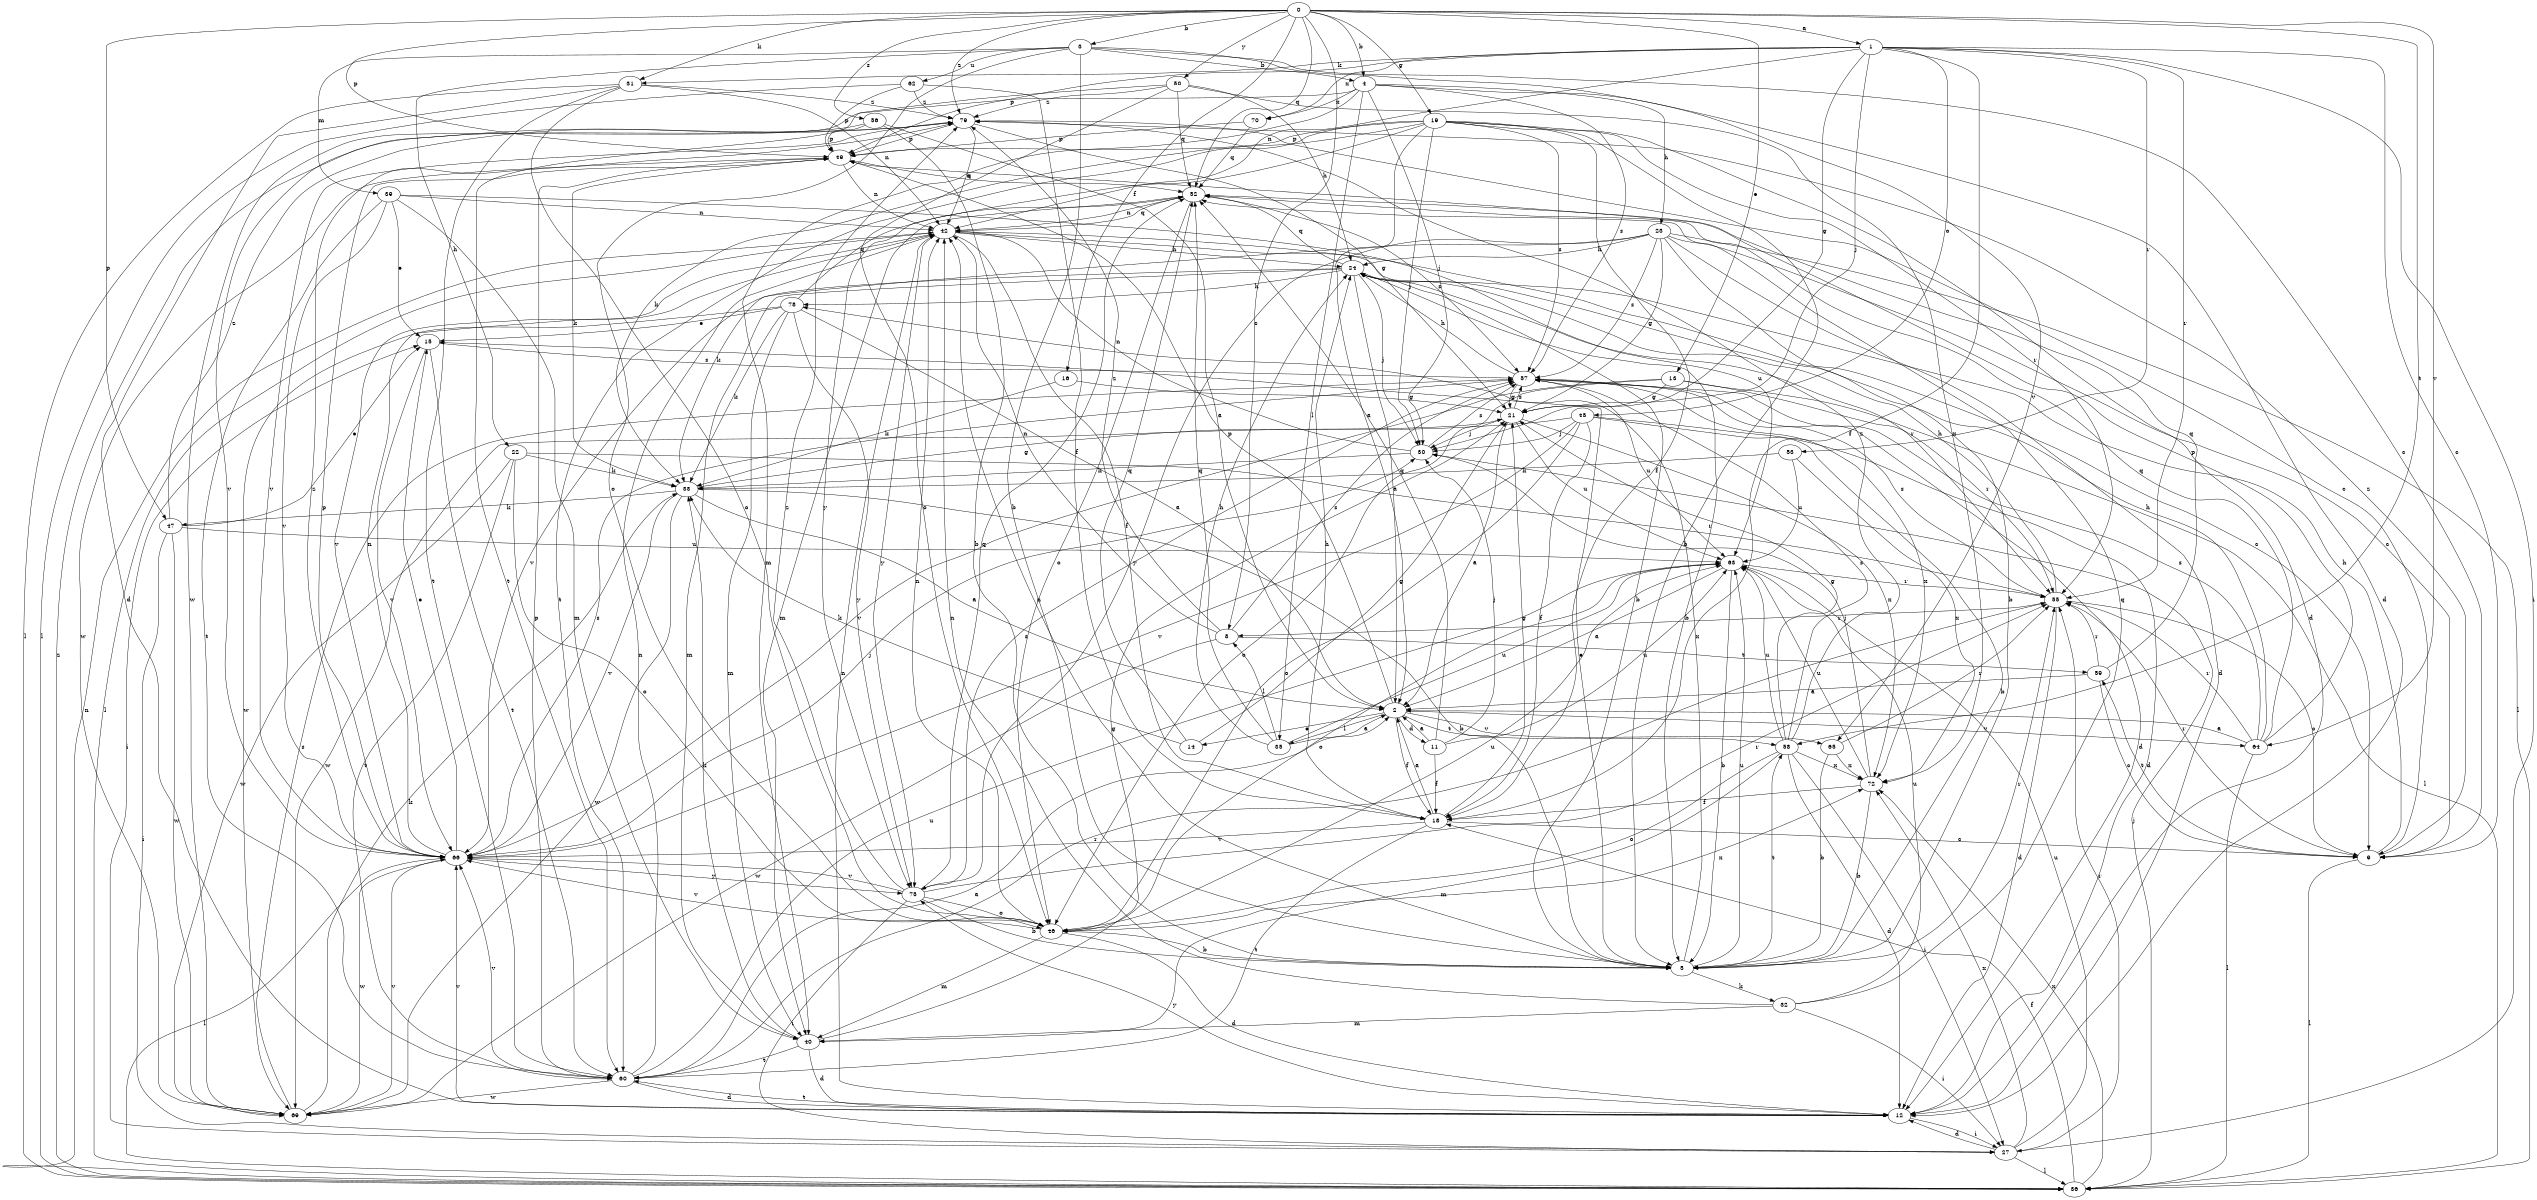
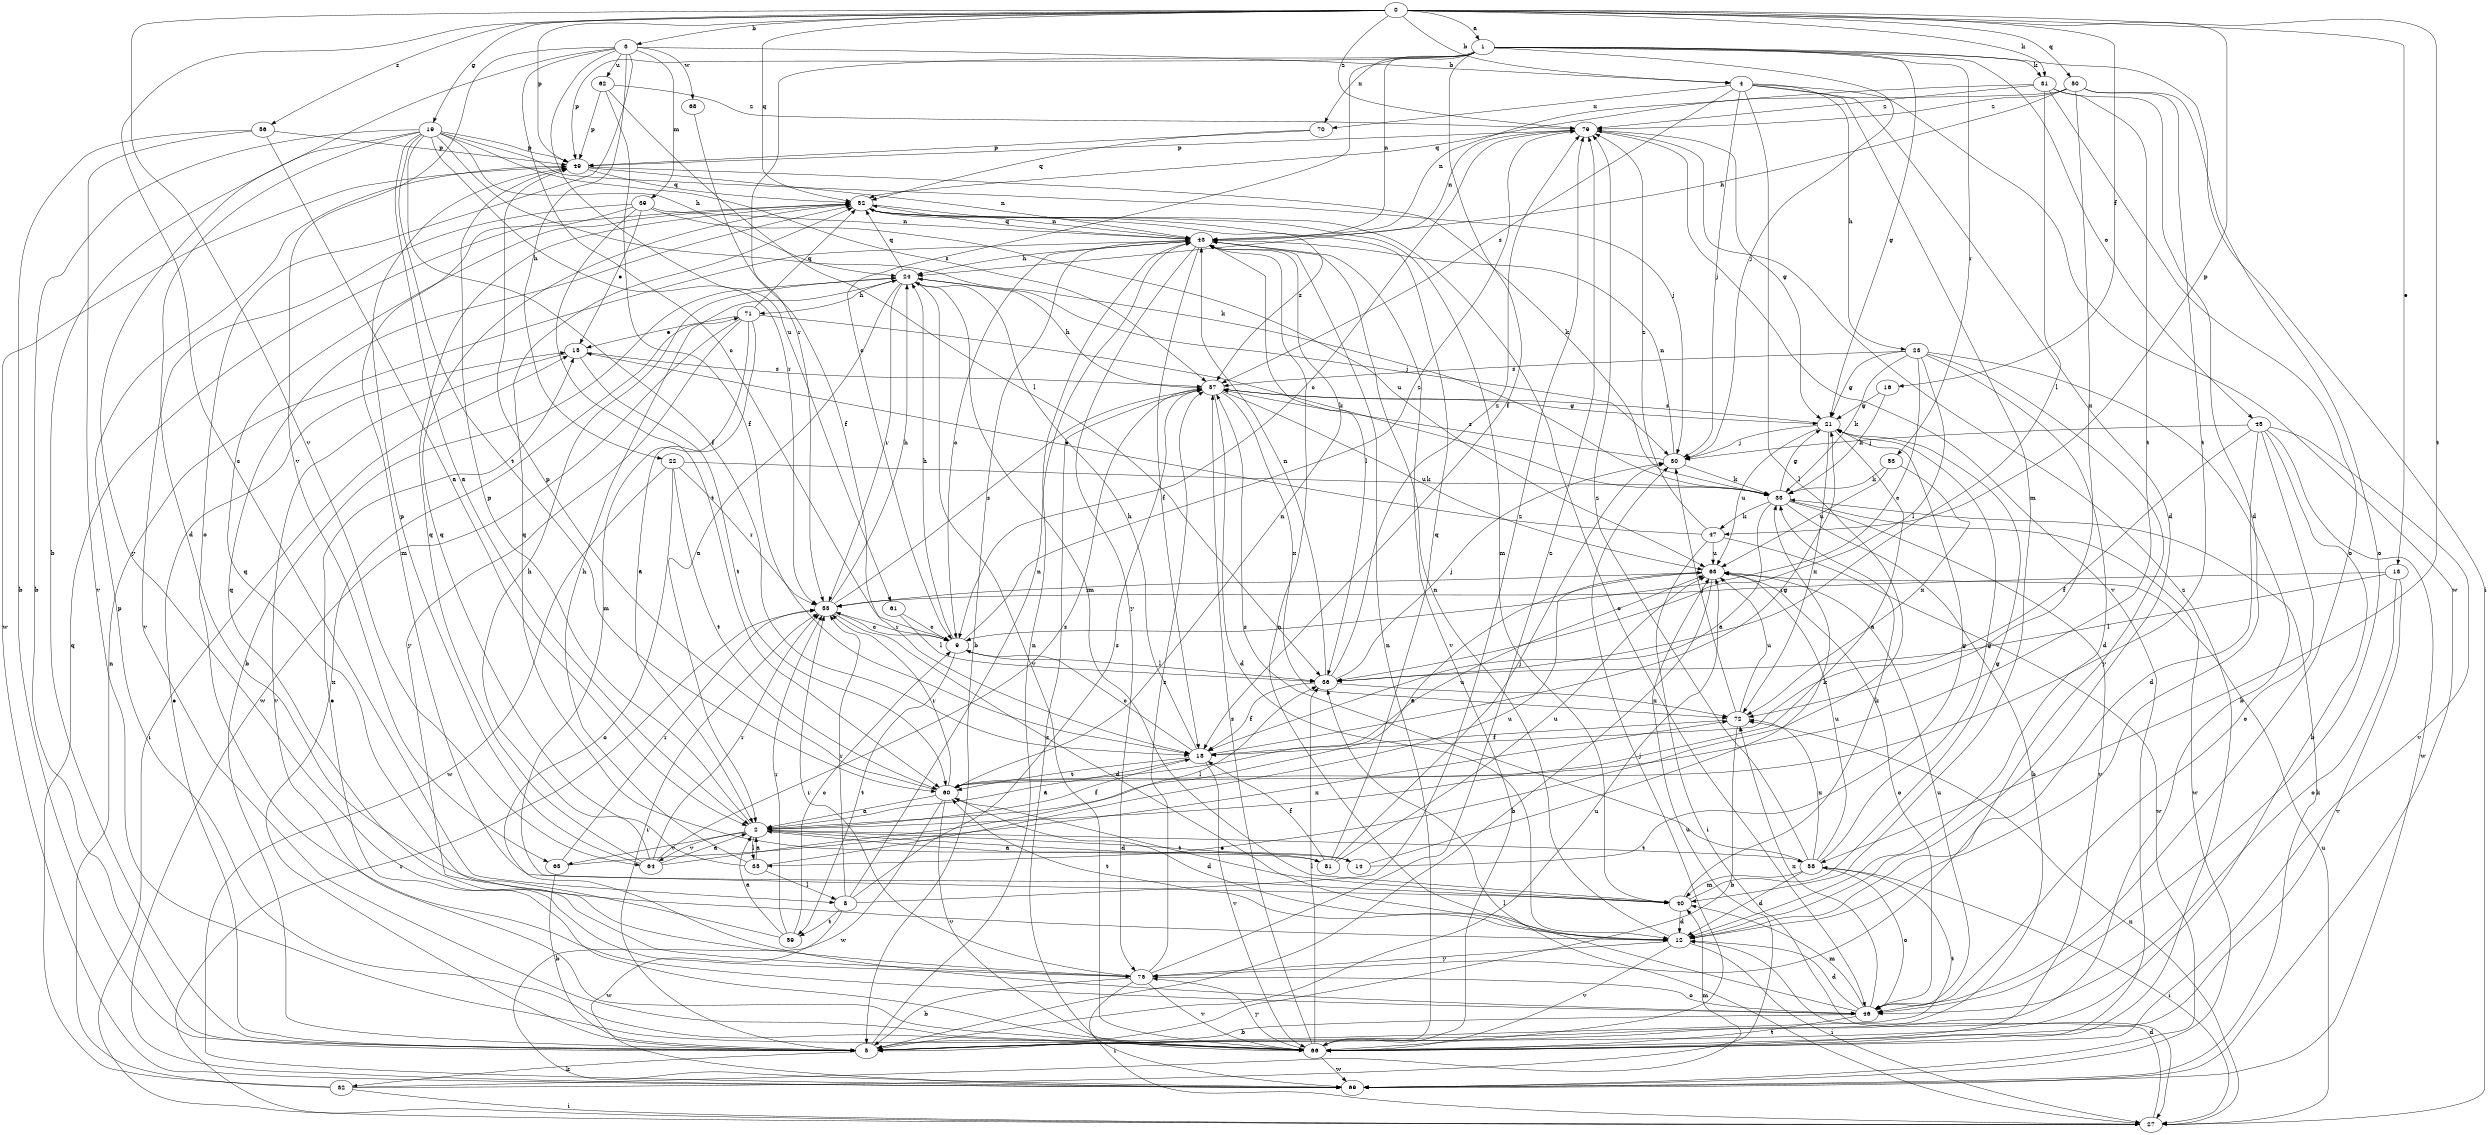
(1244, 47) -> (2051, 47)
none -> (693, 107)
(944, 231) -> (1201, 240)
(1509, 257) -> (661, 197)
(792, 305) -> (749, 314)
(1599, 407) -> none
none -> (894, 609)
(1644, 623) -> (840, 749)
(1044, 638) -> (1533, 660)
(1435, 747) -> (1328, 867)
(696, 895) -> (1772, 1033)
(392, 1012) -> none
